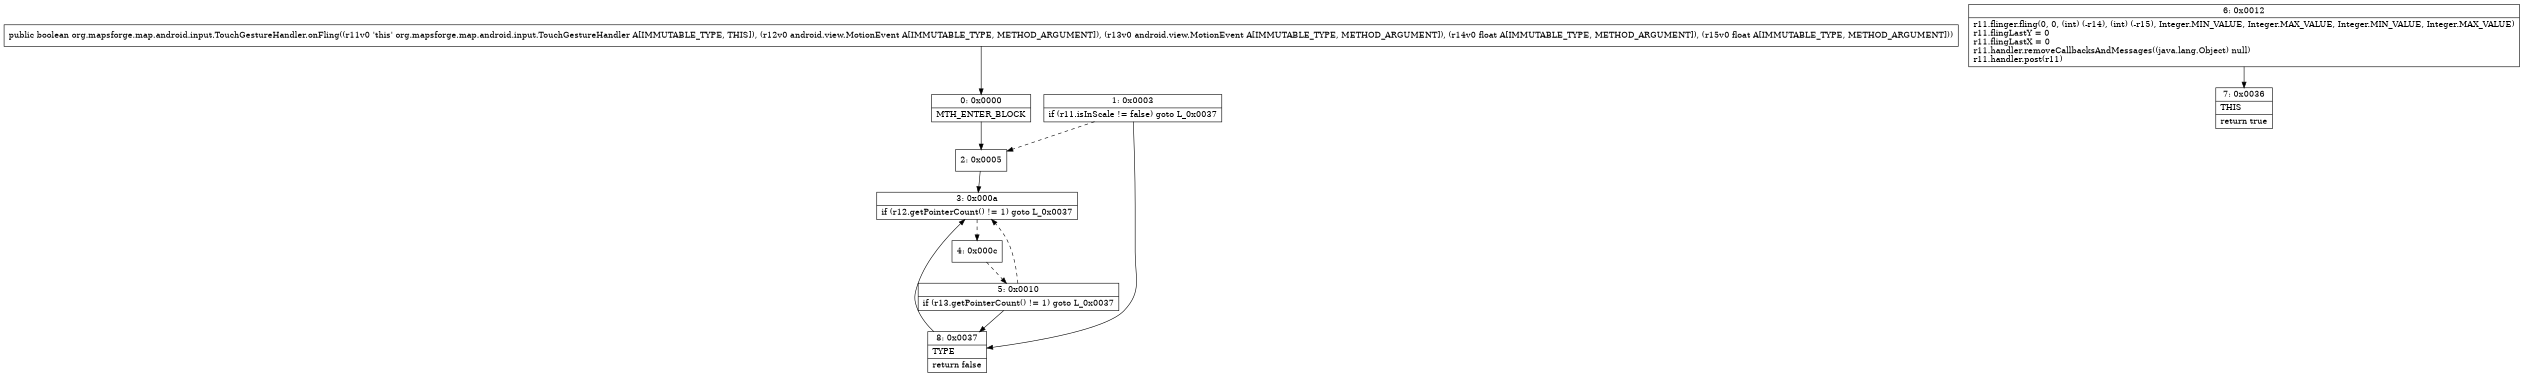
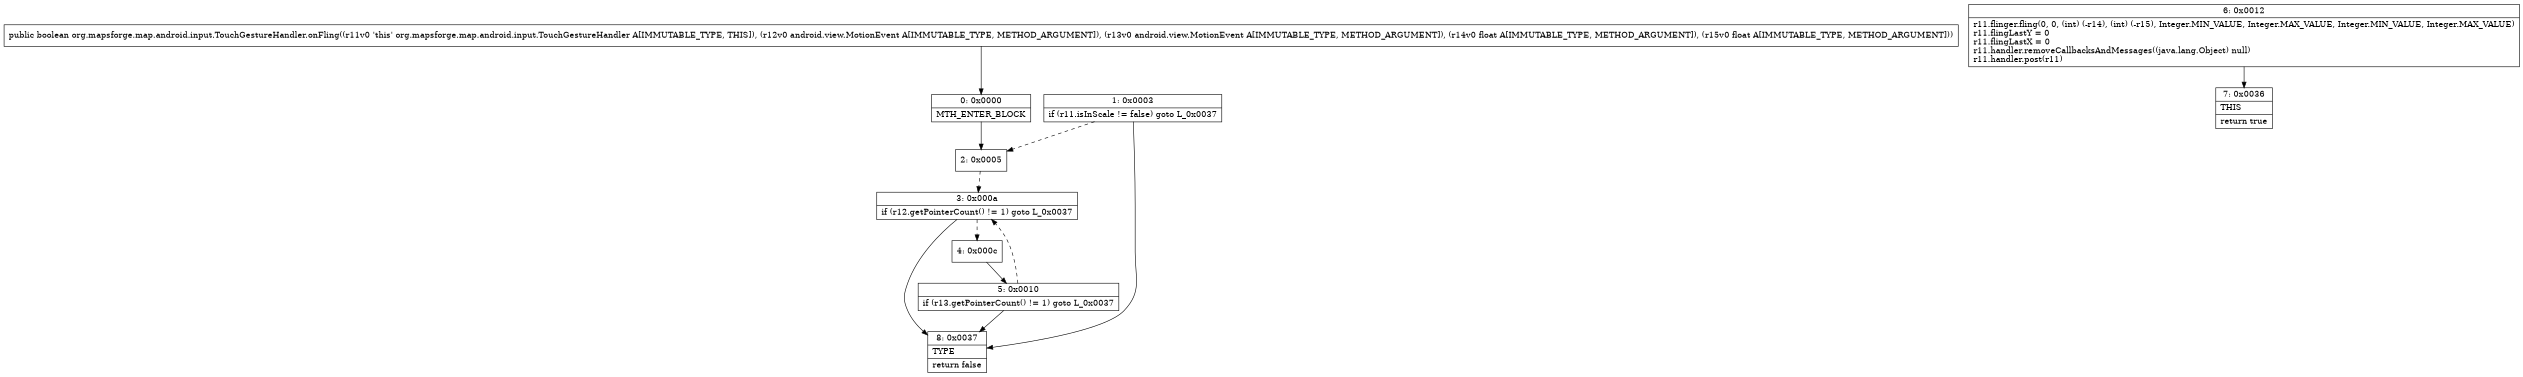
(980, 179) -> (980, 179)
(994, 271) -> (994, 271)
(922, 275) -> (913, 271)
